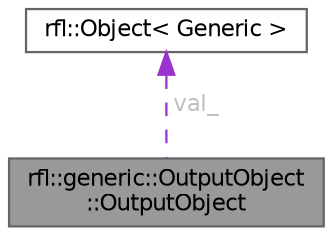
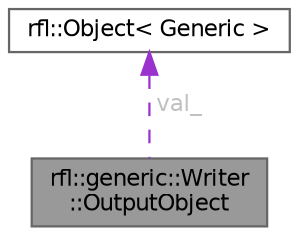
(166, 192) -> (149, 192)
